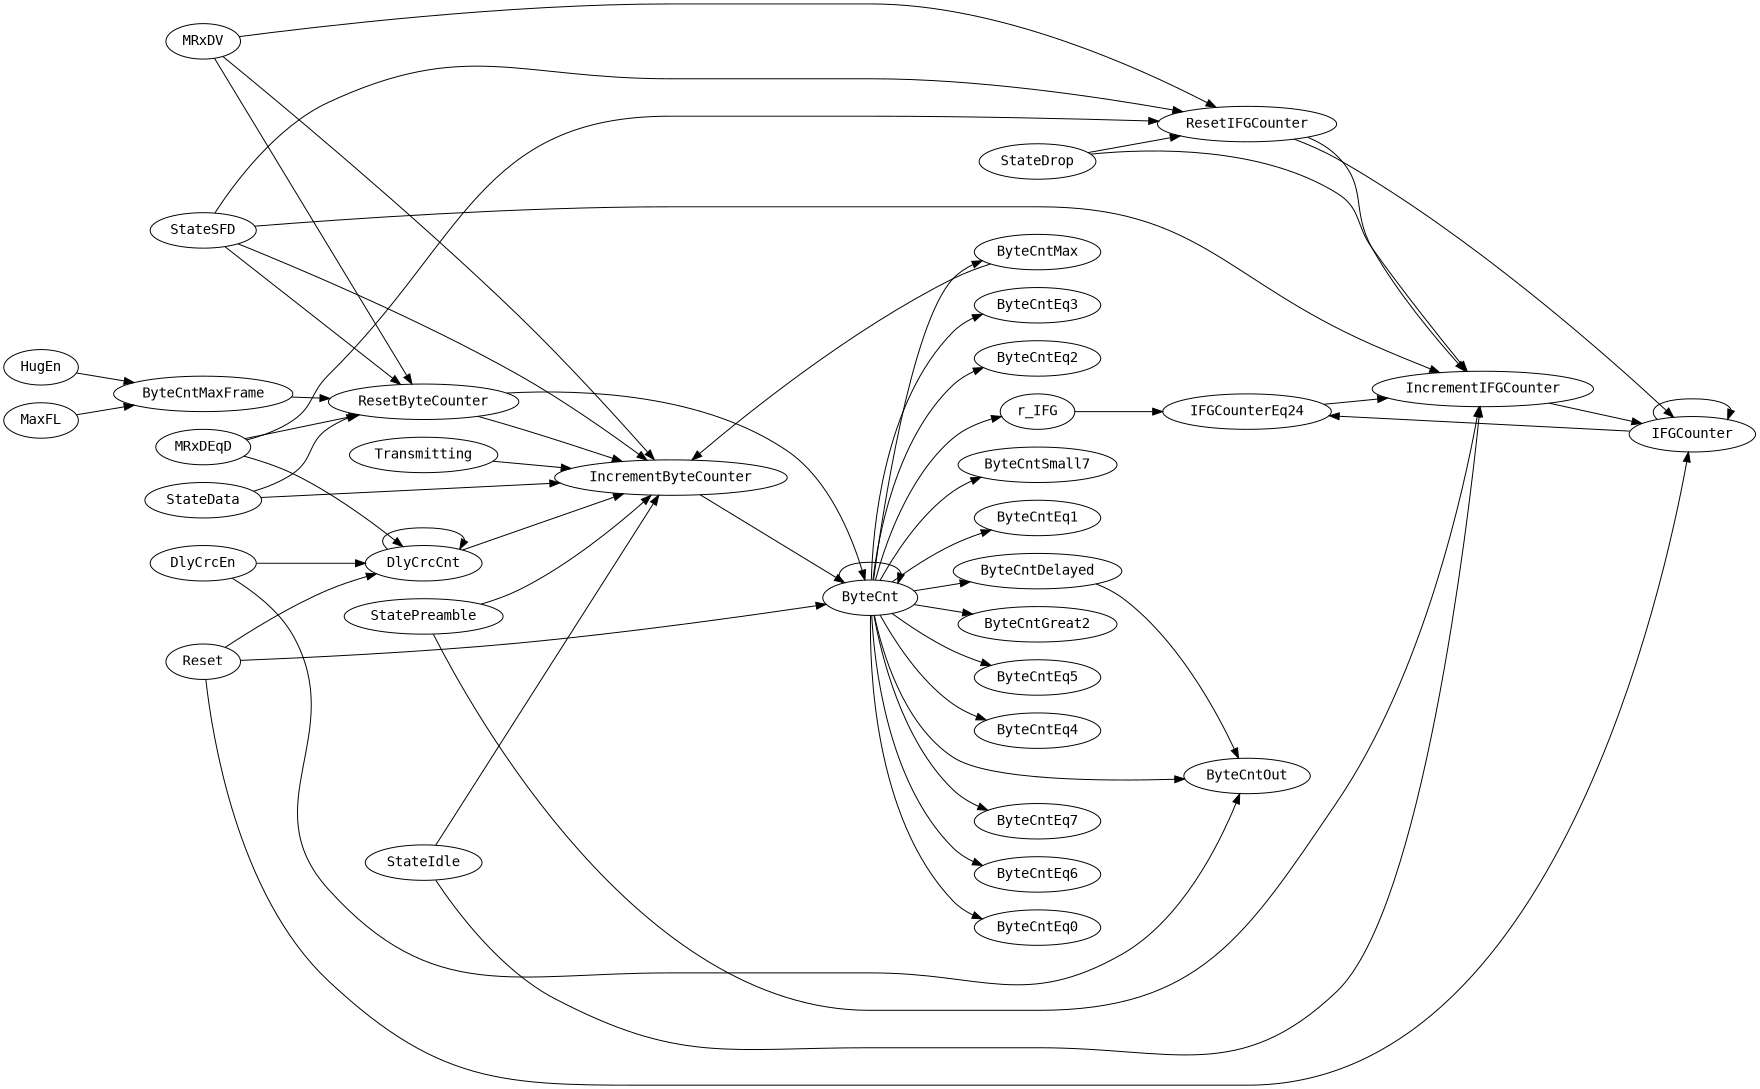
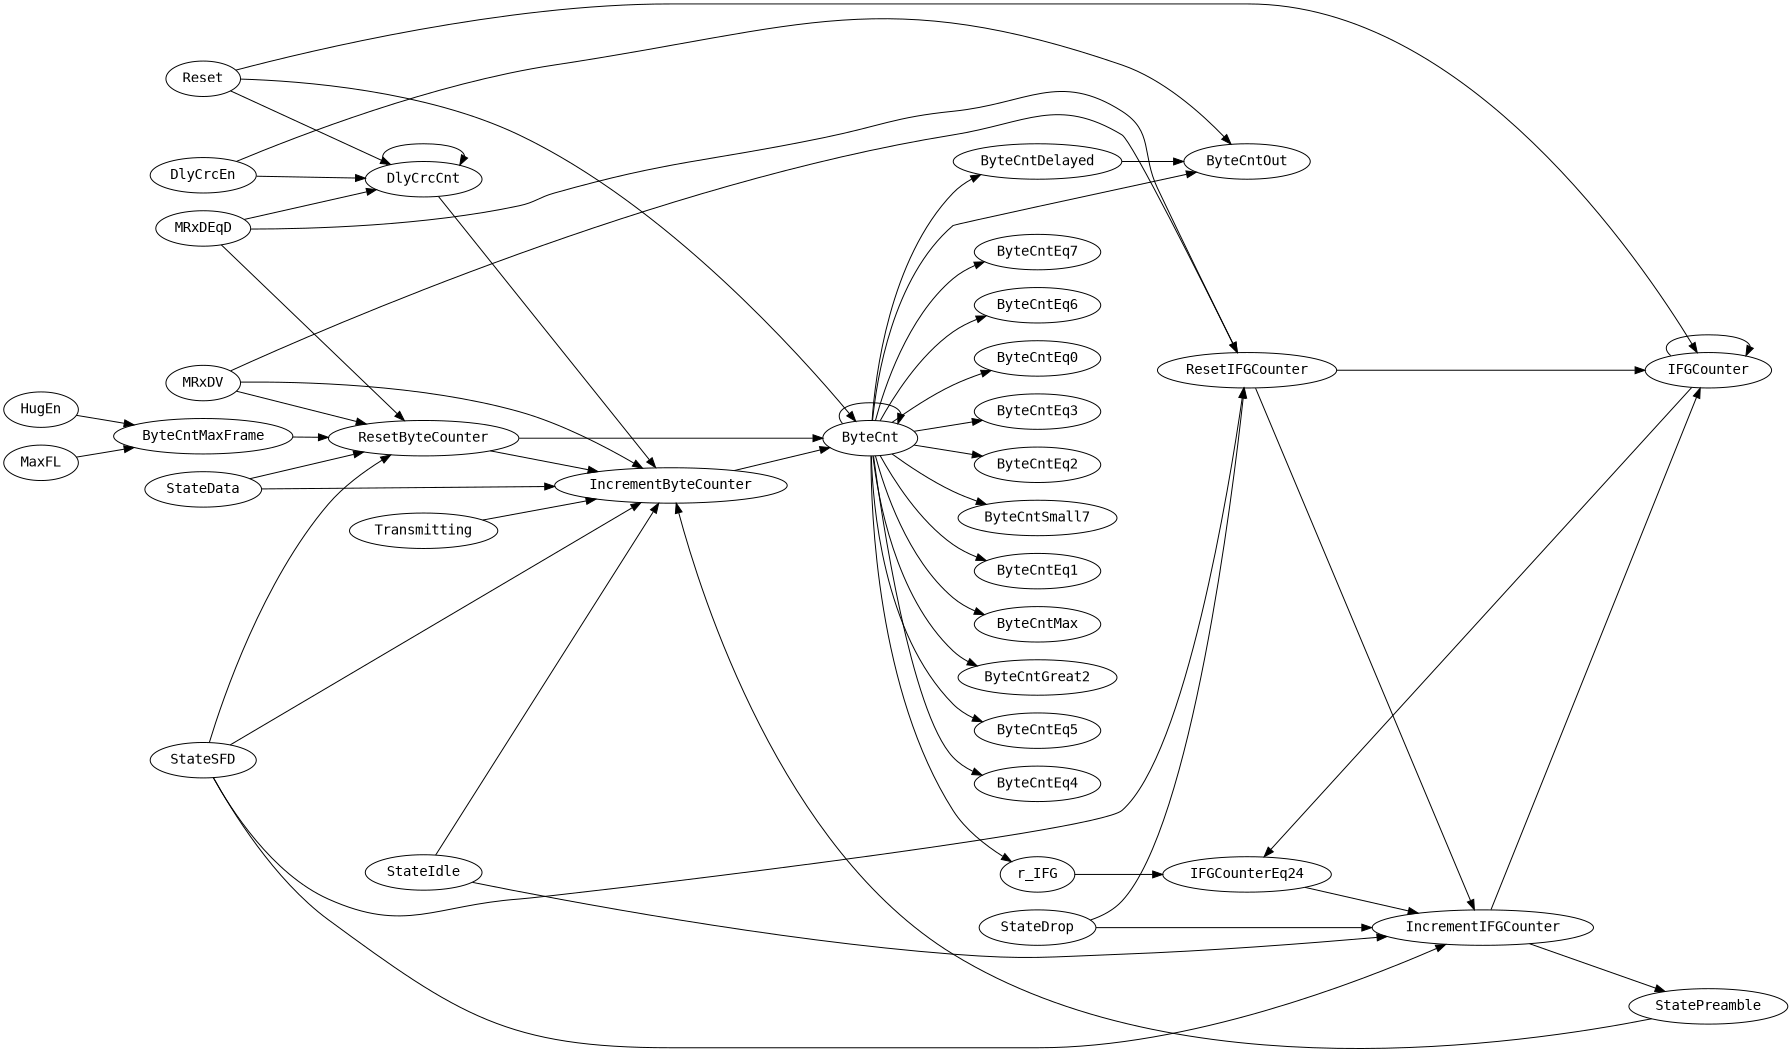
(838, 348) -> none
(1052, 1010) -> (1593, 966)
